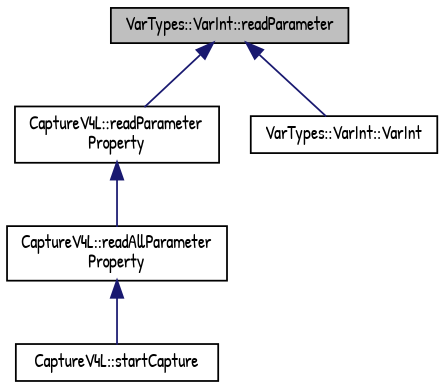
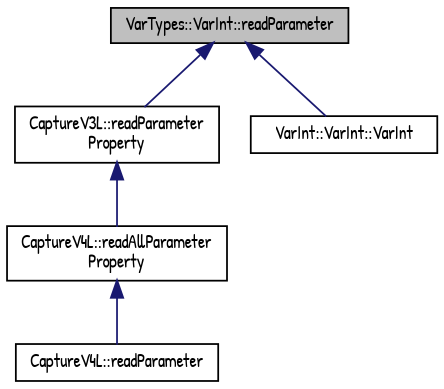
(117, 135) -> (117, 135)
(344, 135) -> (344, 135)
(117, 363) -> (117, 363)
